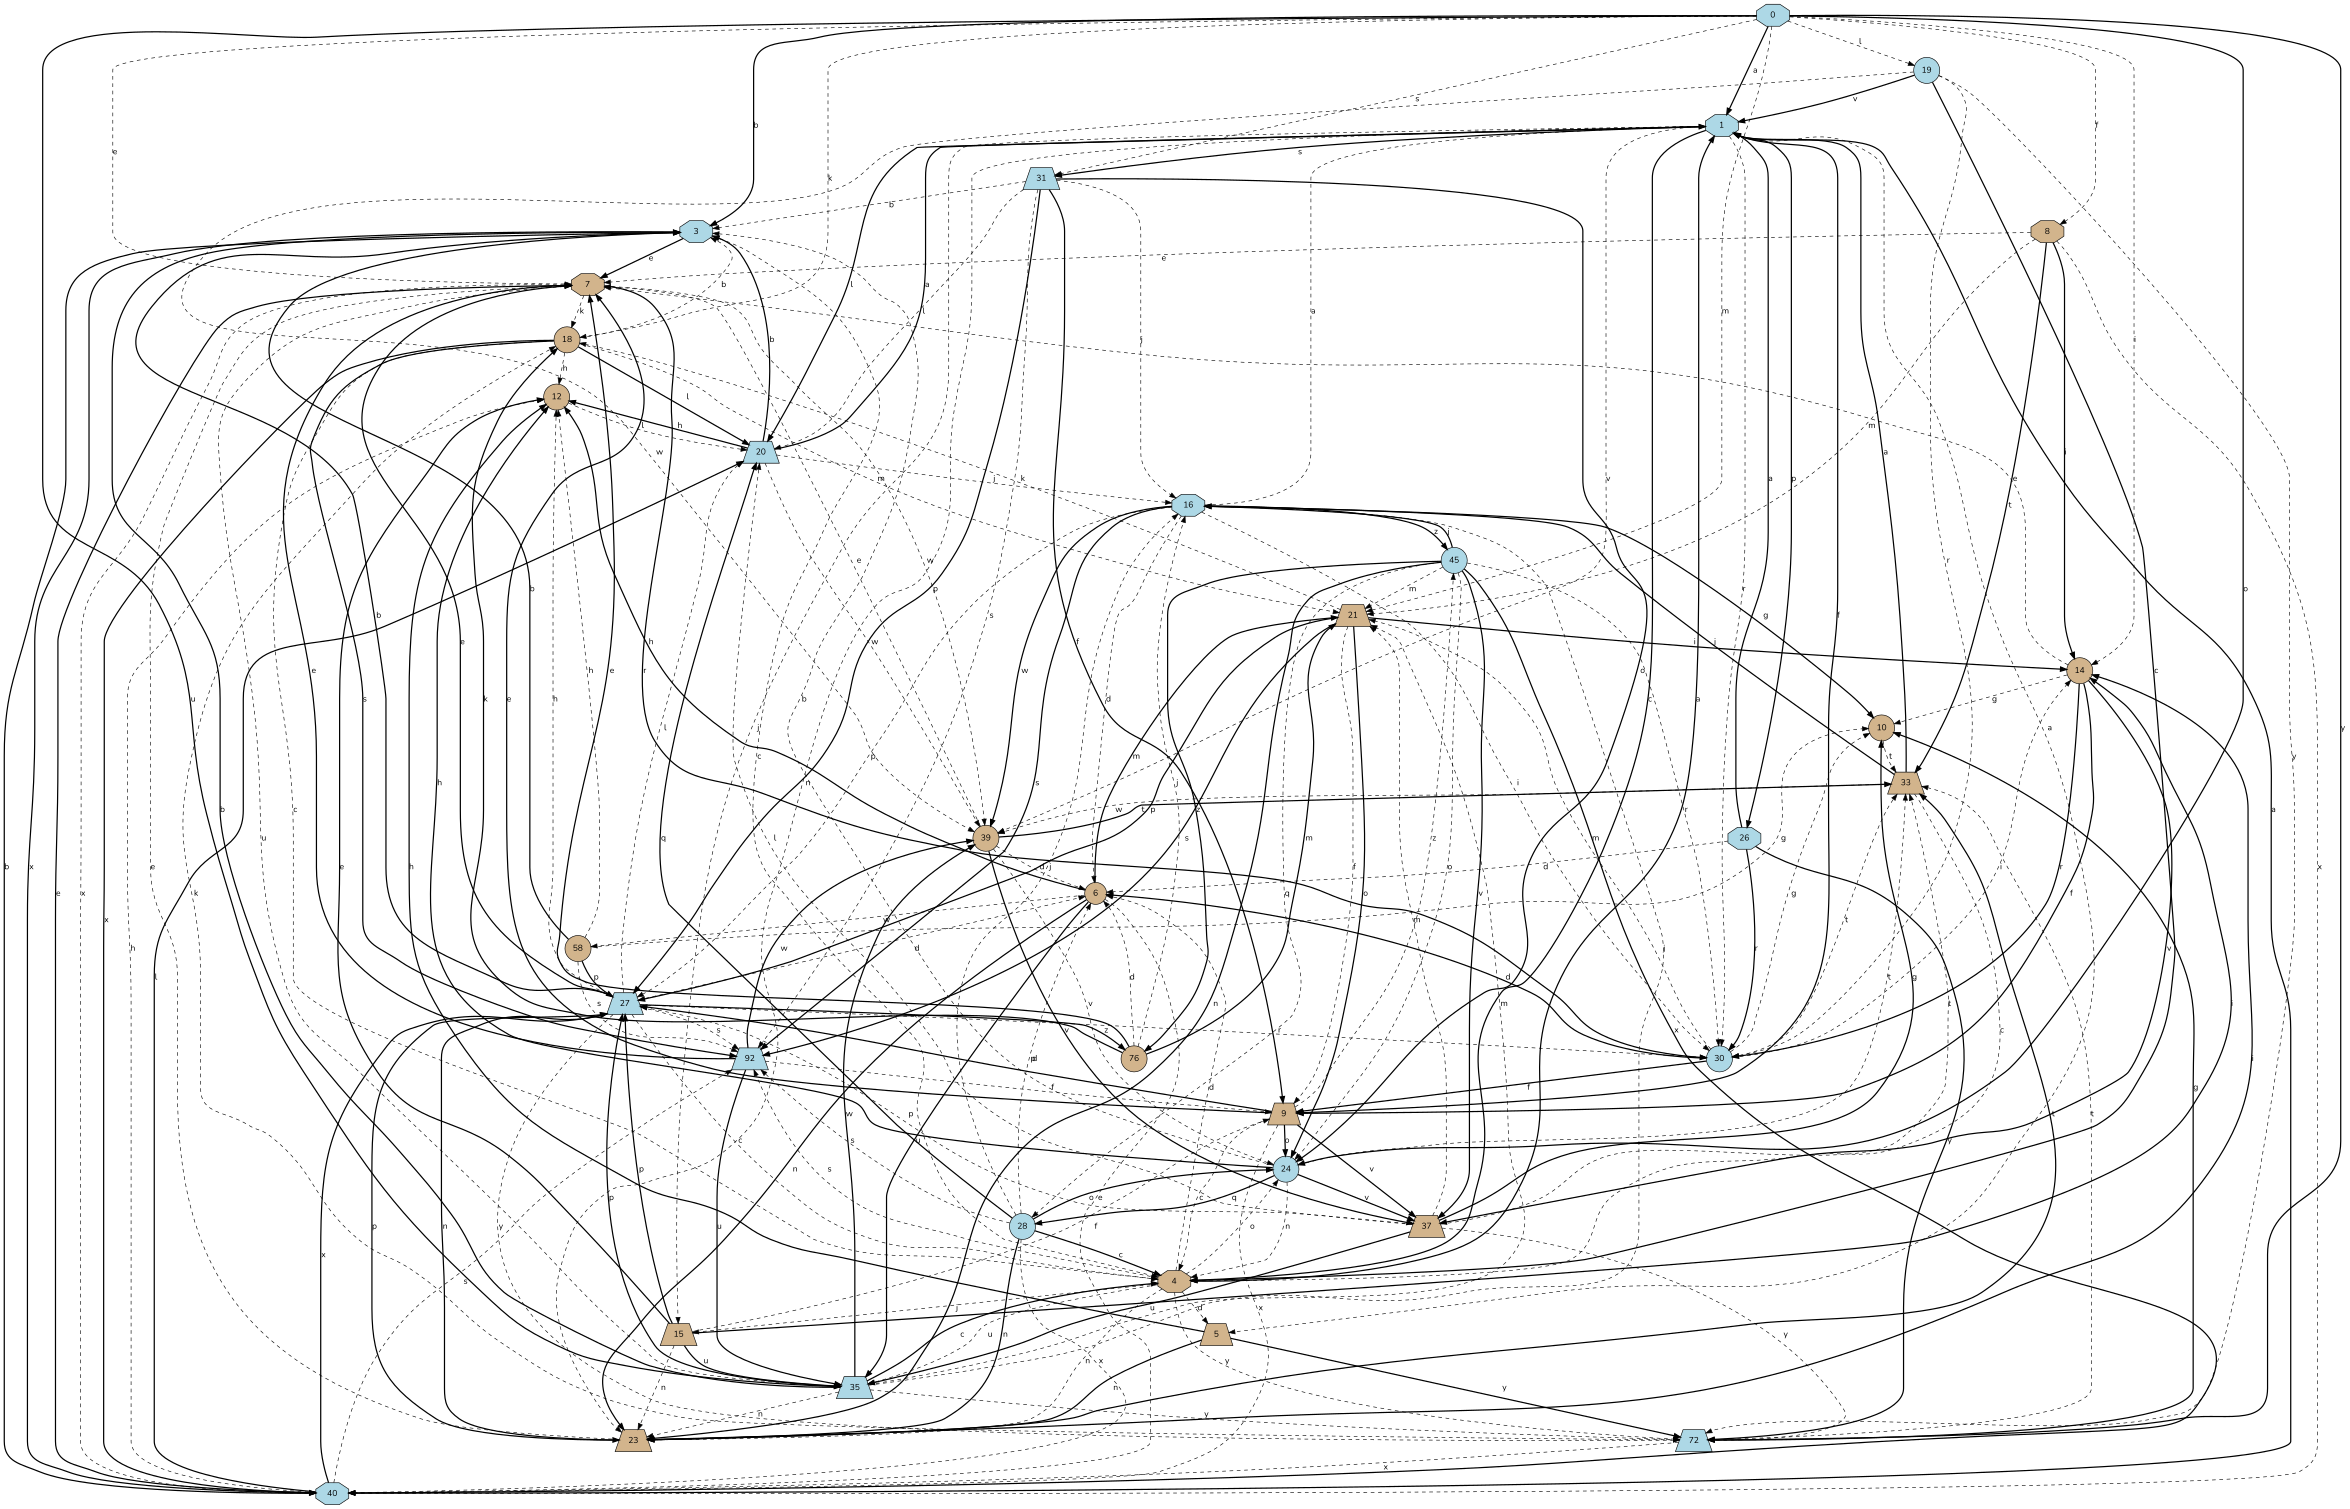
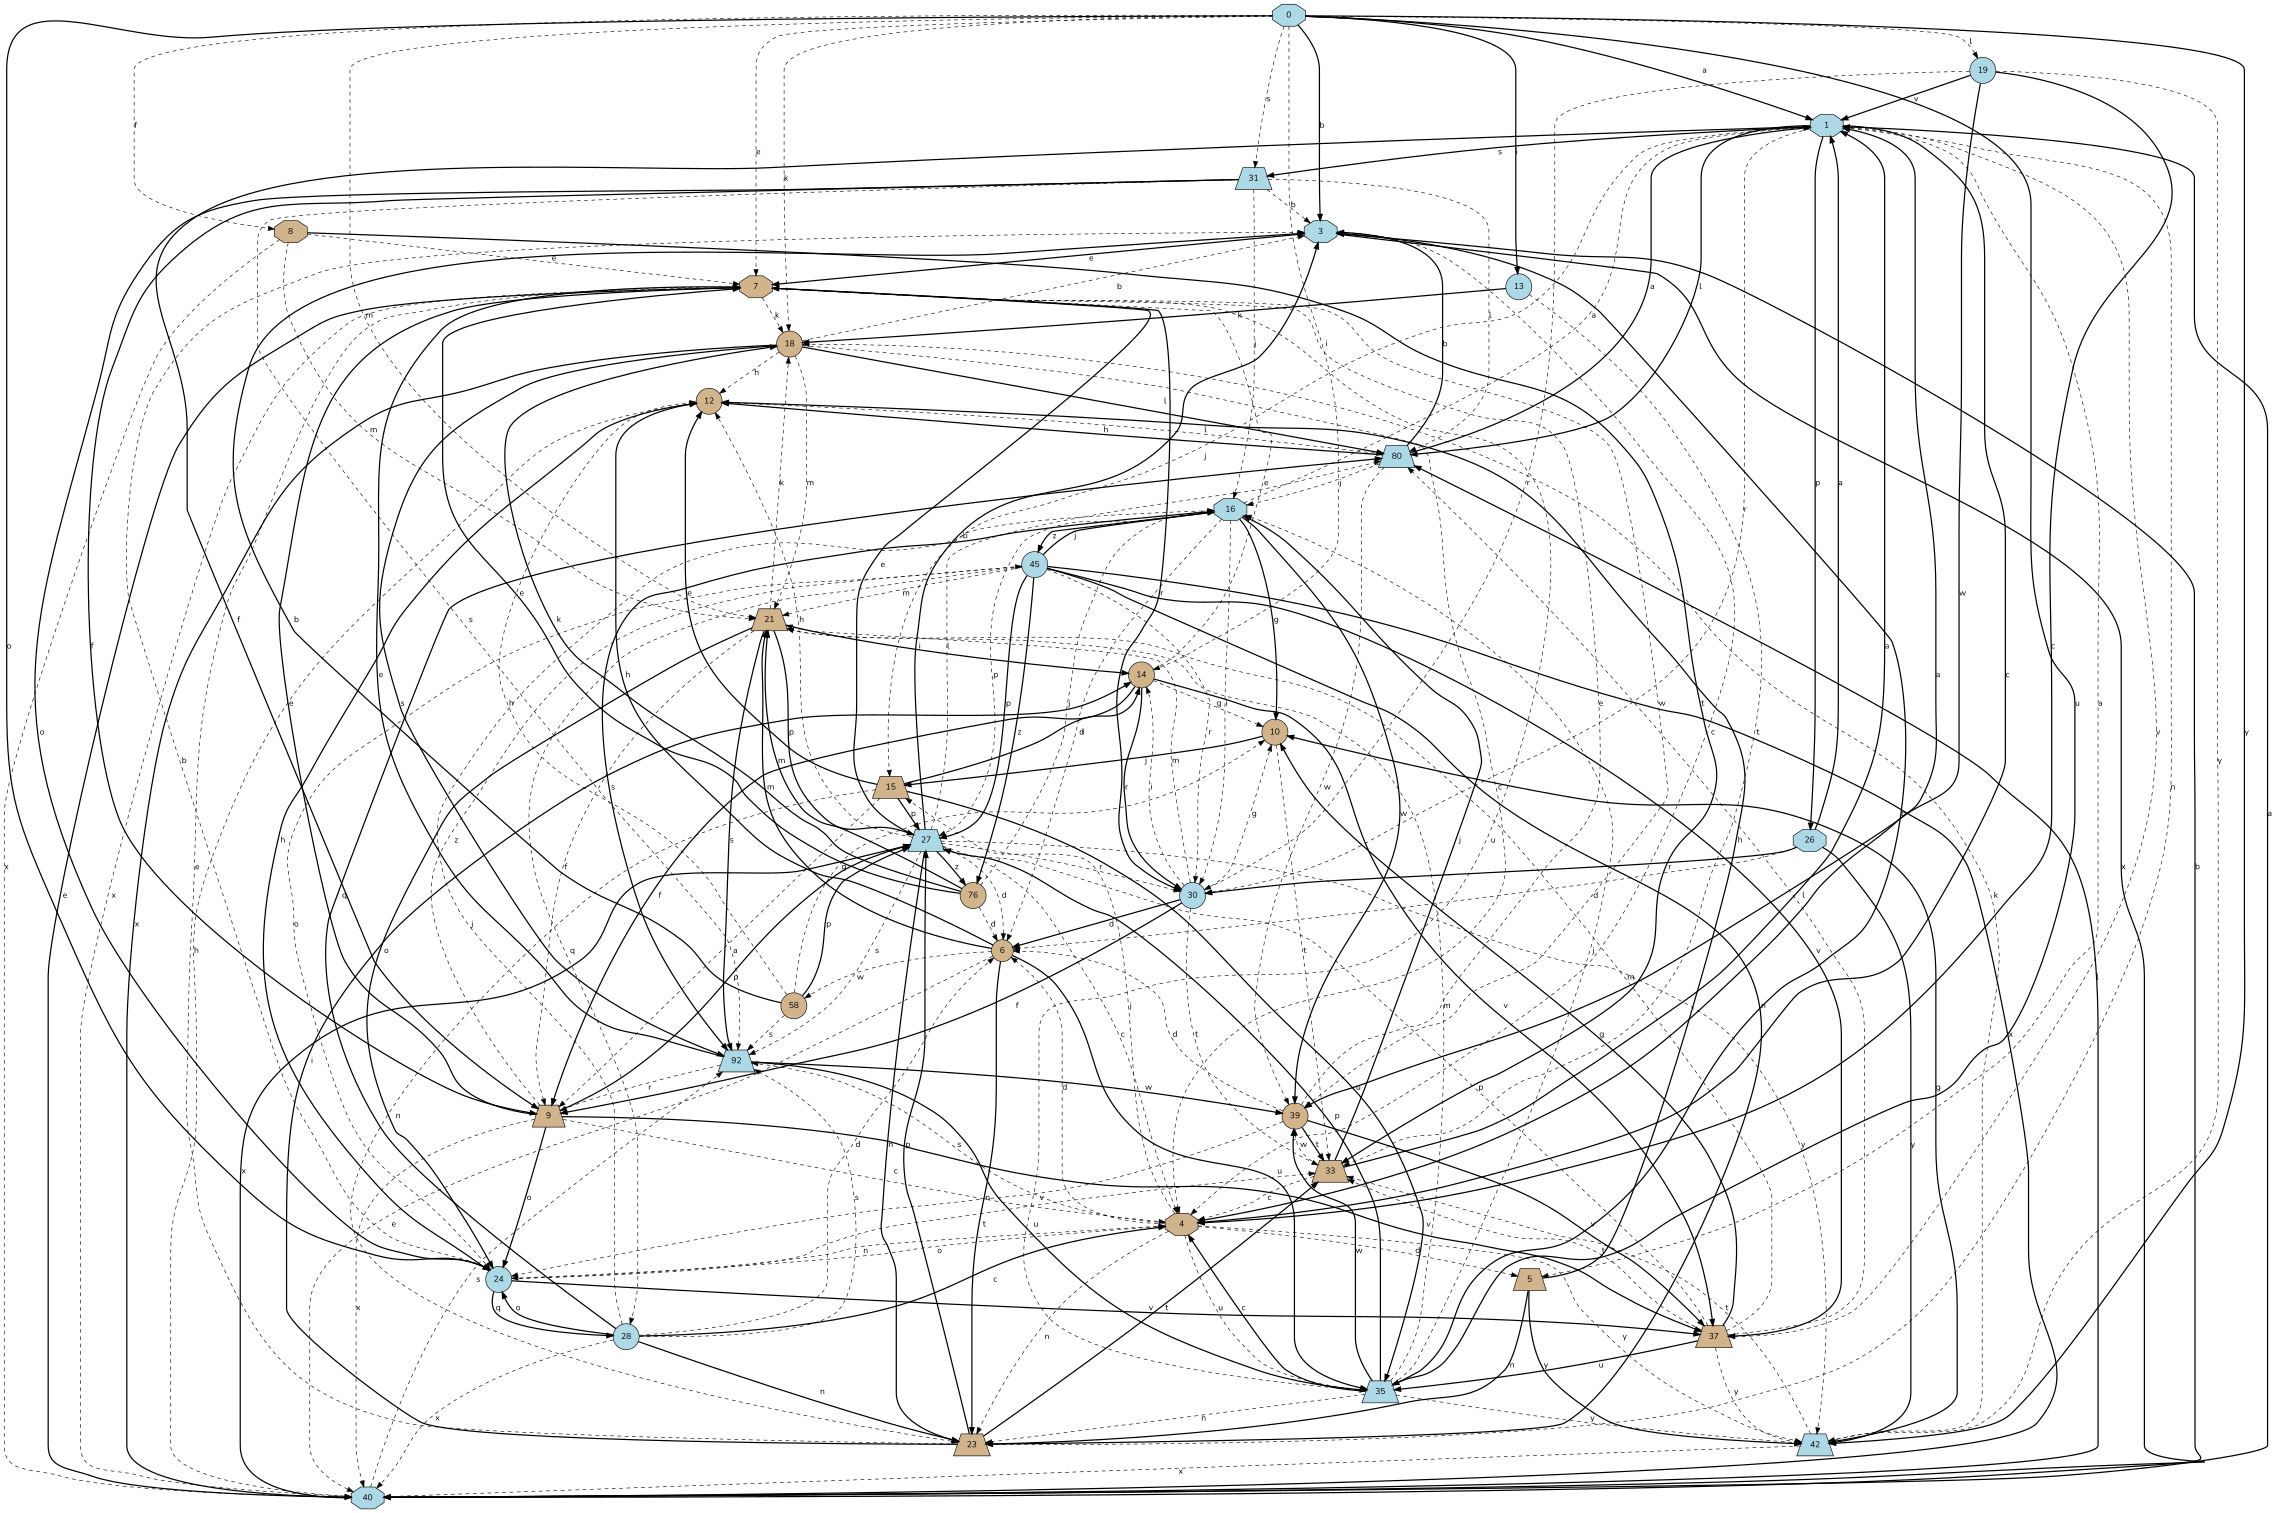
(531, 200) -> (1946, 791)
none -> (1519, 287)
(2065, 447) -> none
(761, 452) -> (1397, 456)
(1535, 597) -> (2156, 728)
(895, 613) -> (1005, 709)
none -> (1087, 764)
(1053, 1088) -> (650, 1088)
(1096, 1226) -> (735, 951)
(1694, 1441) -> (1815, 1445)
